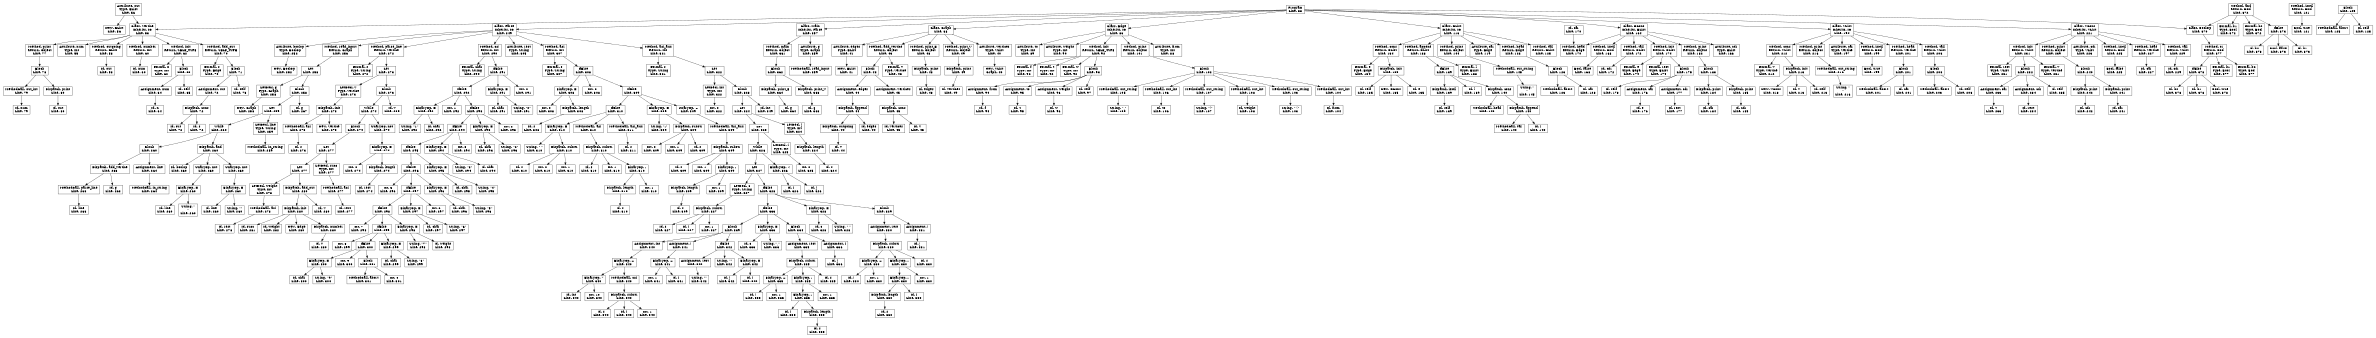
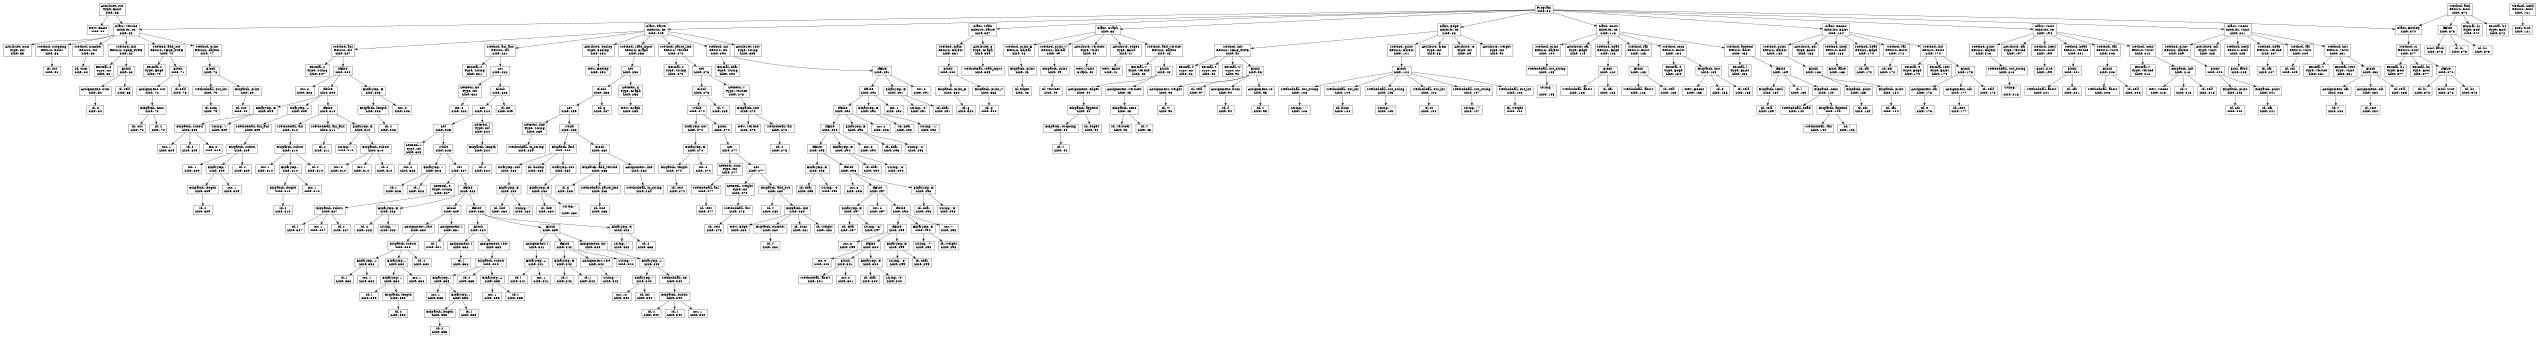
(1574, 38) -> (1865, 60)
none -> (1639, 60)
